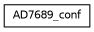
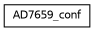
(47, 16) -> (47, 16)
